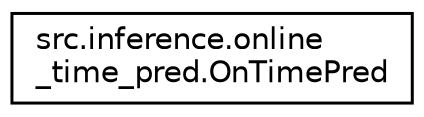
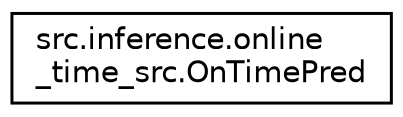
(212, 58) -> (202, 58)
